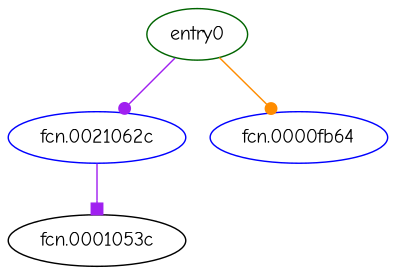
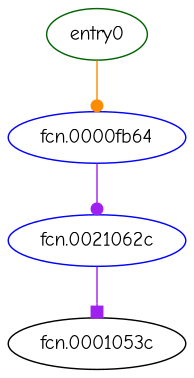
(152, 81) -> (97, 183)
